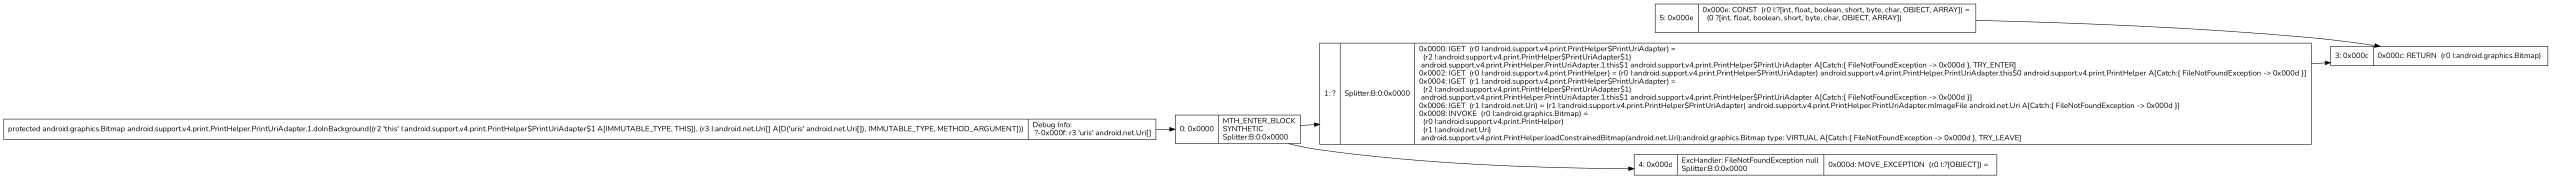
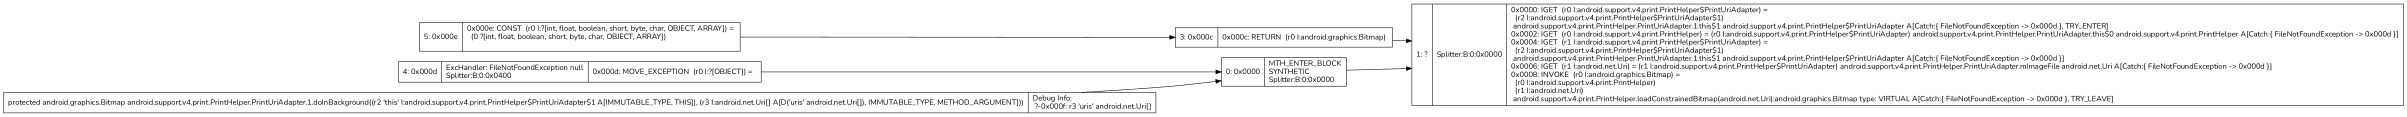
(2318, 63) -> (1399, 41)
(1458, 163) -> (989, 72)
(1714, 169) -> (479, 76)
